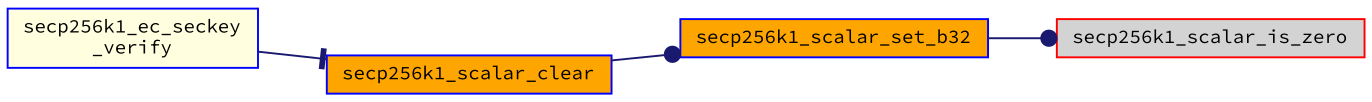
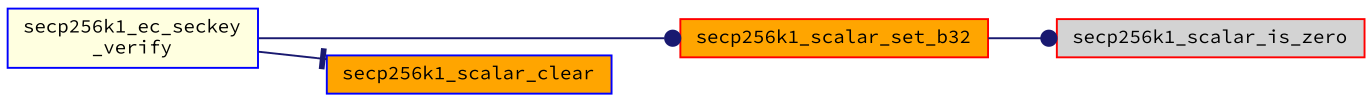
(834, 38) -> (834, 38)
(638, 58) -> (462, 38)
